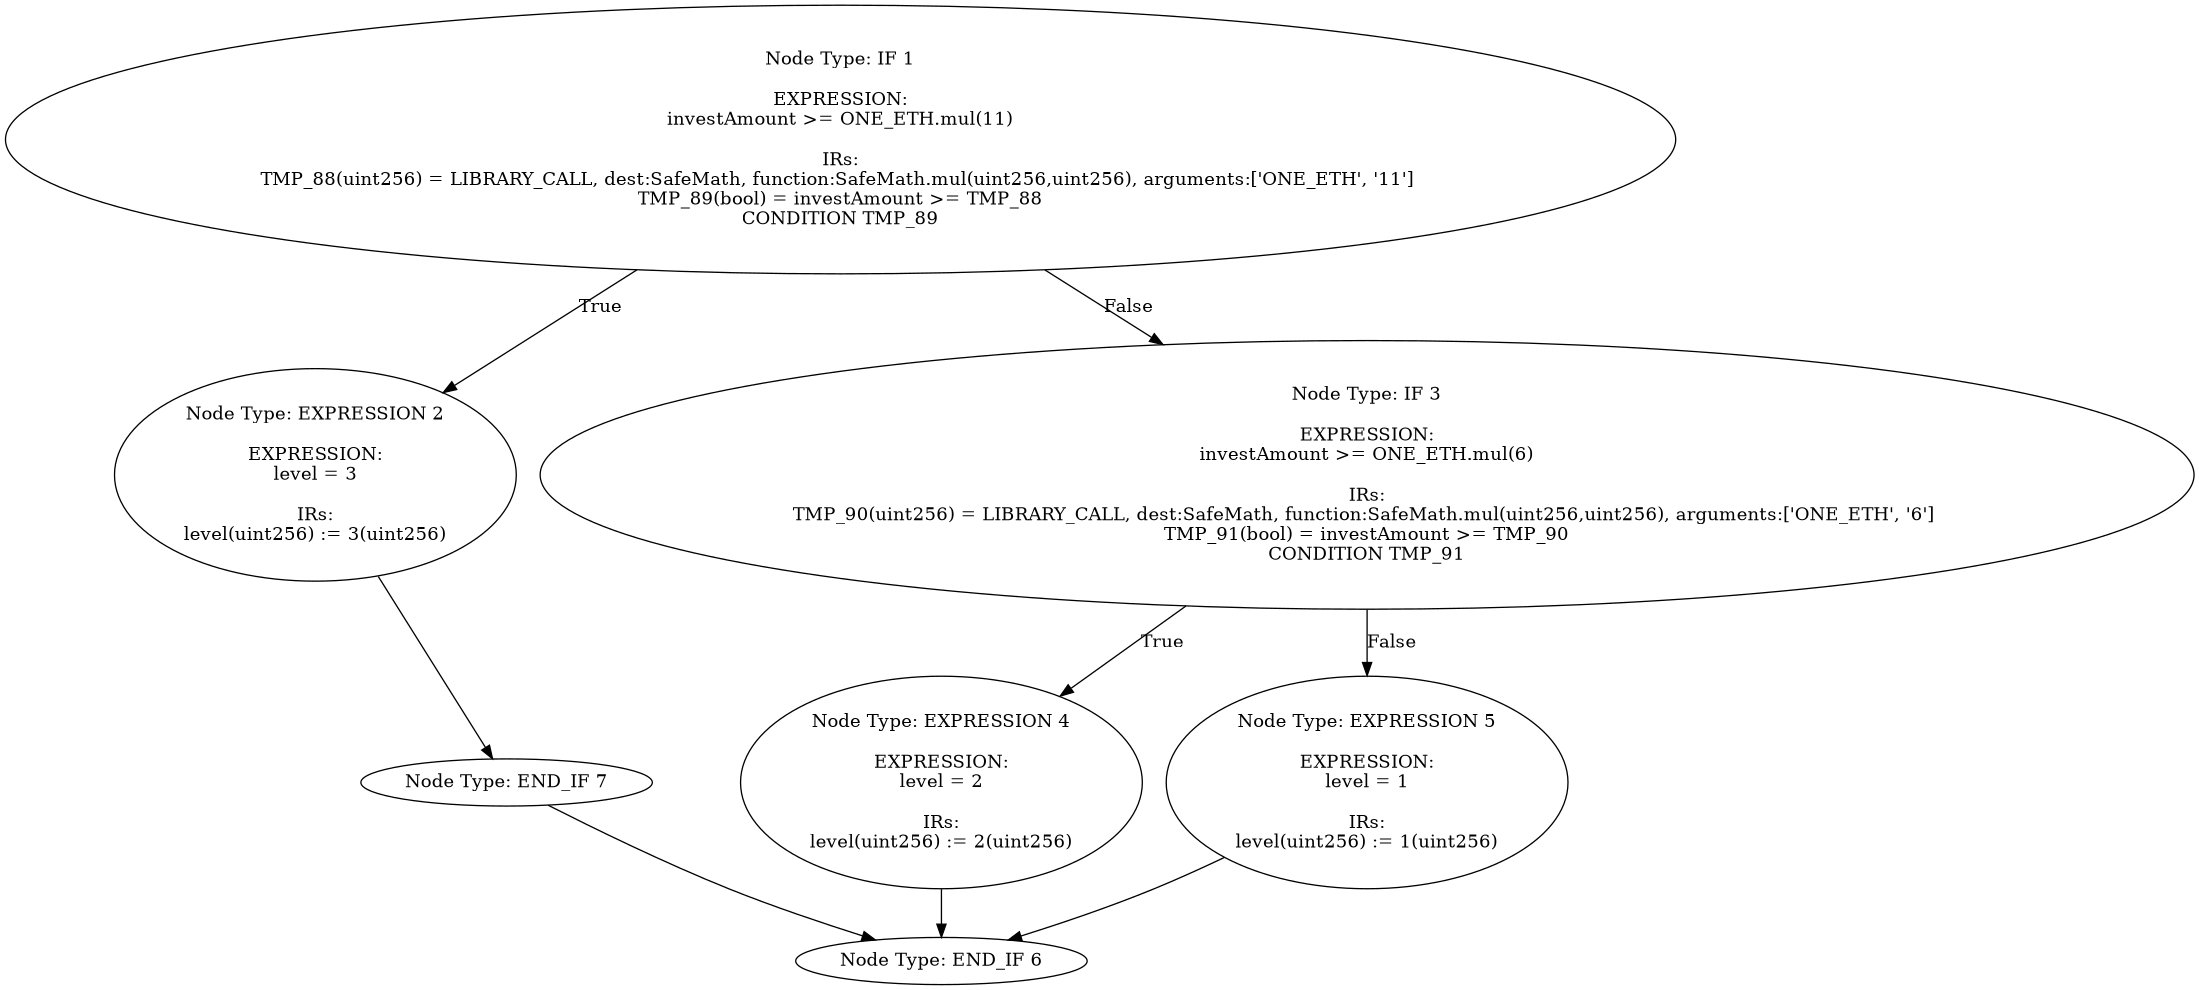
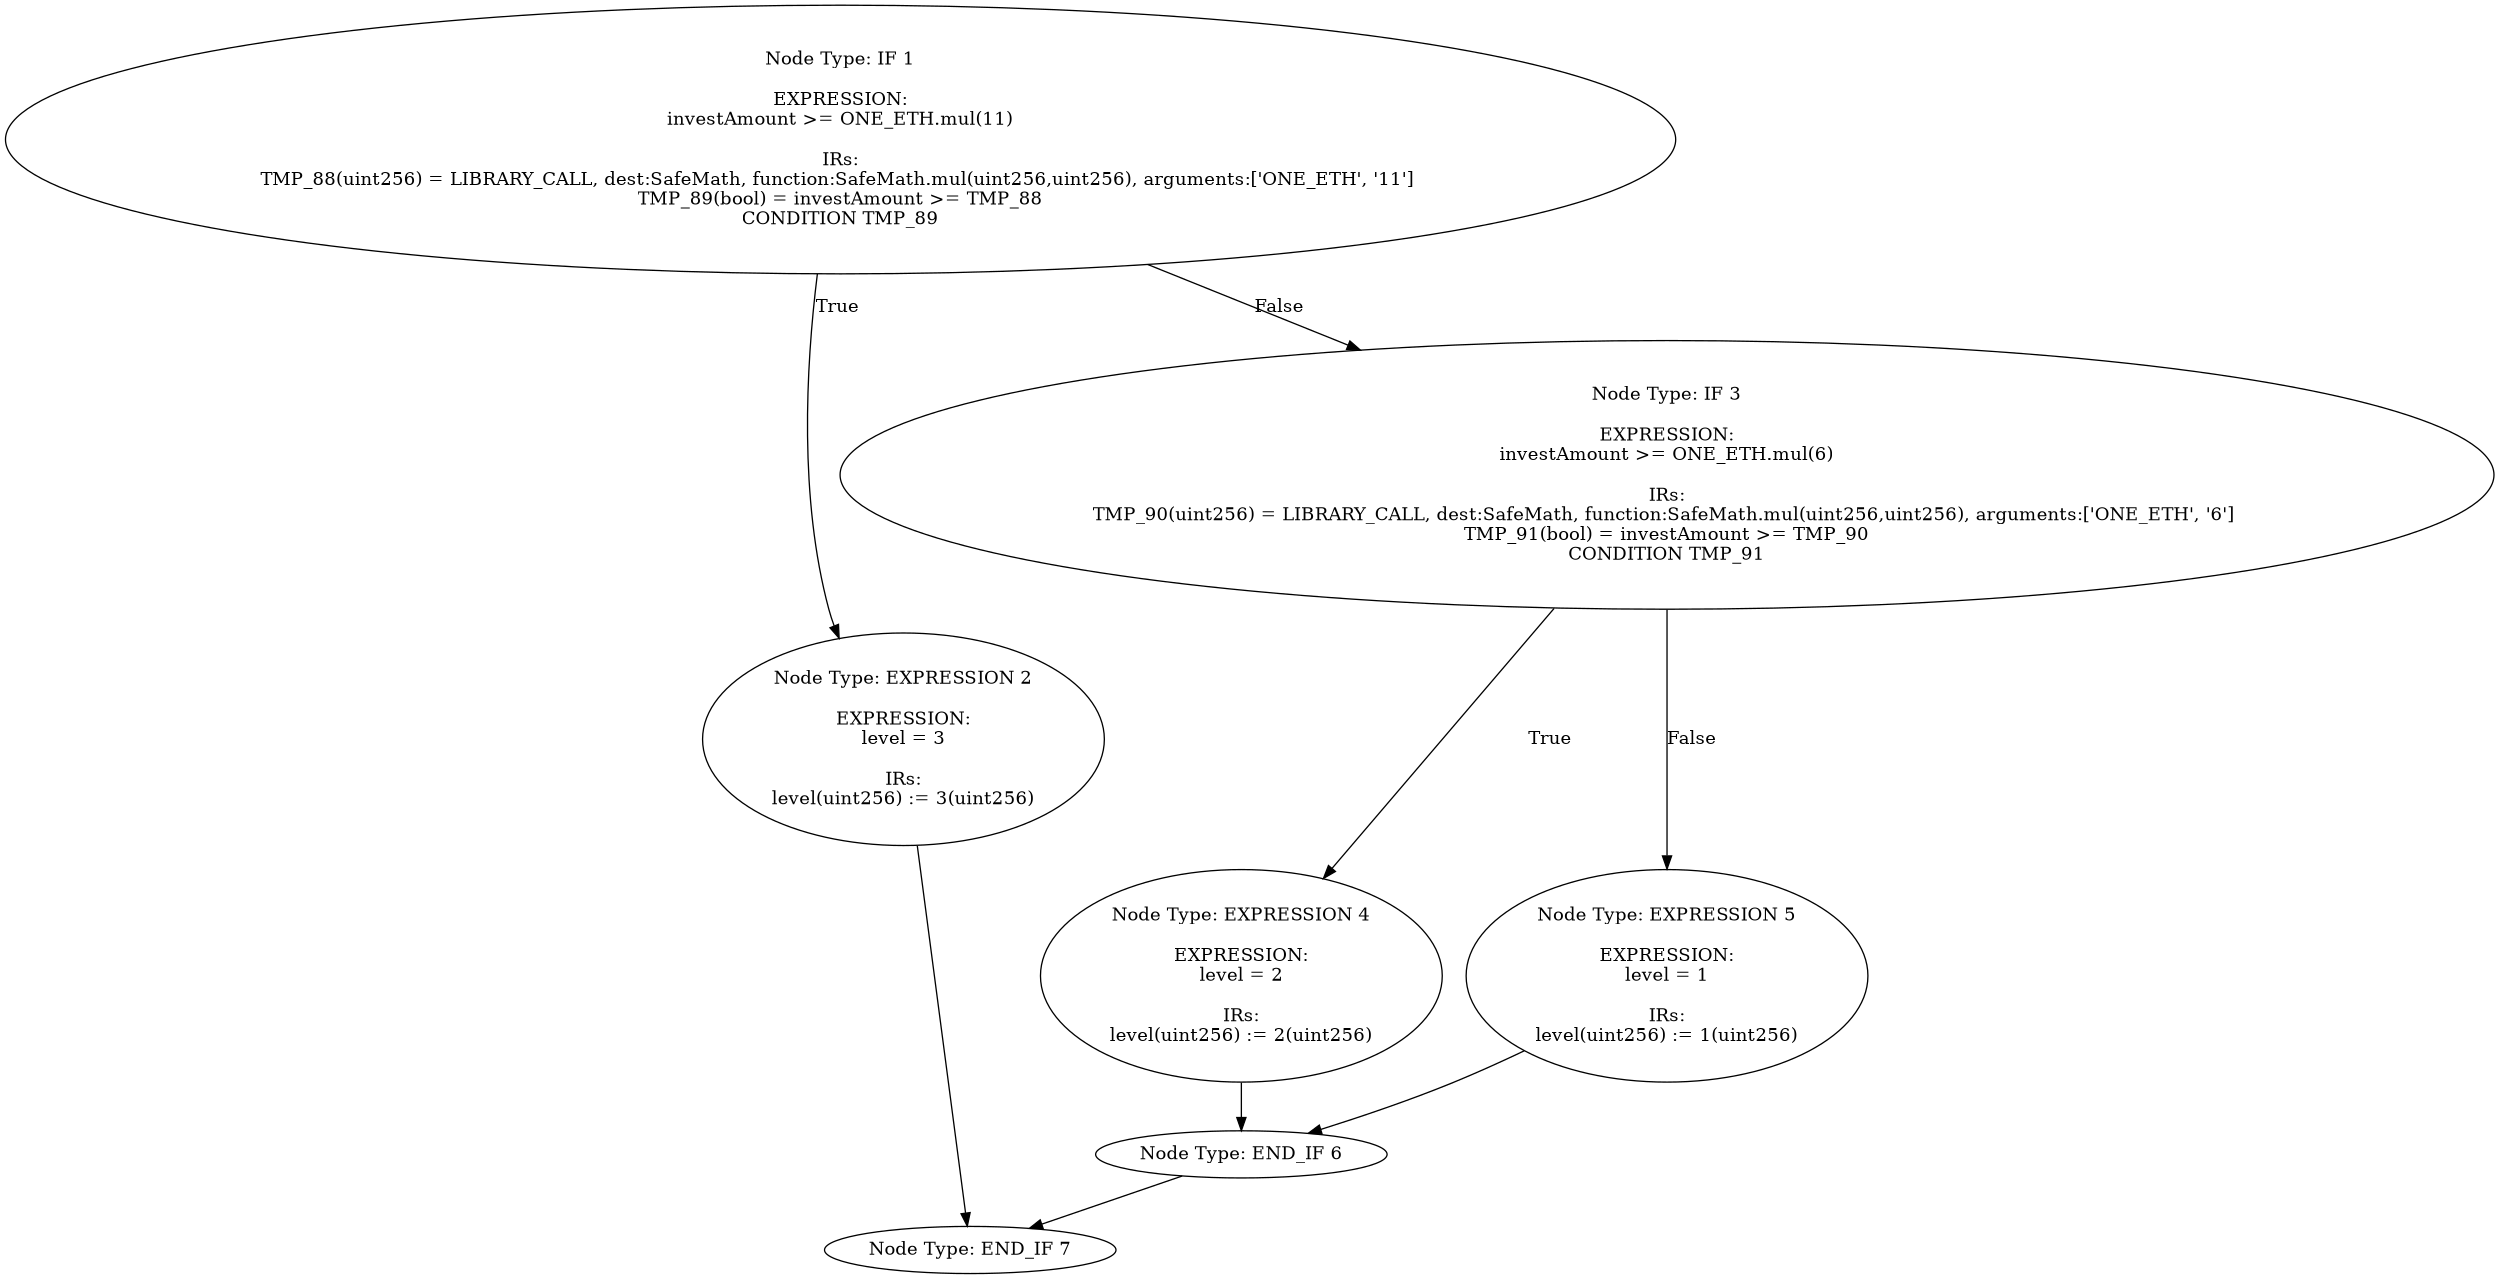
(702, 878) -> (1112, 1200)
